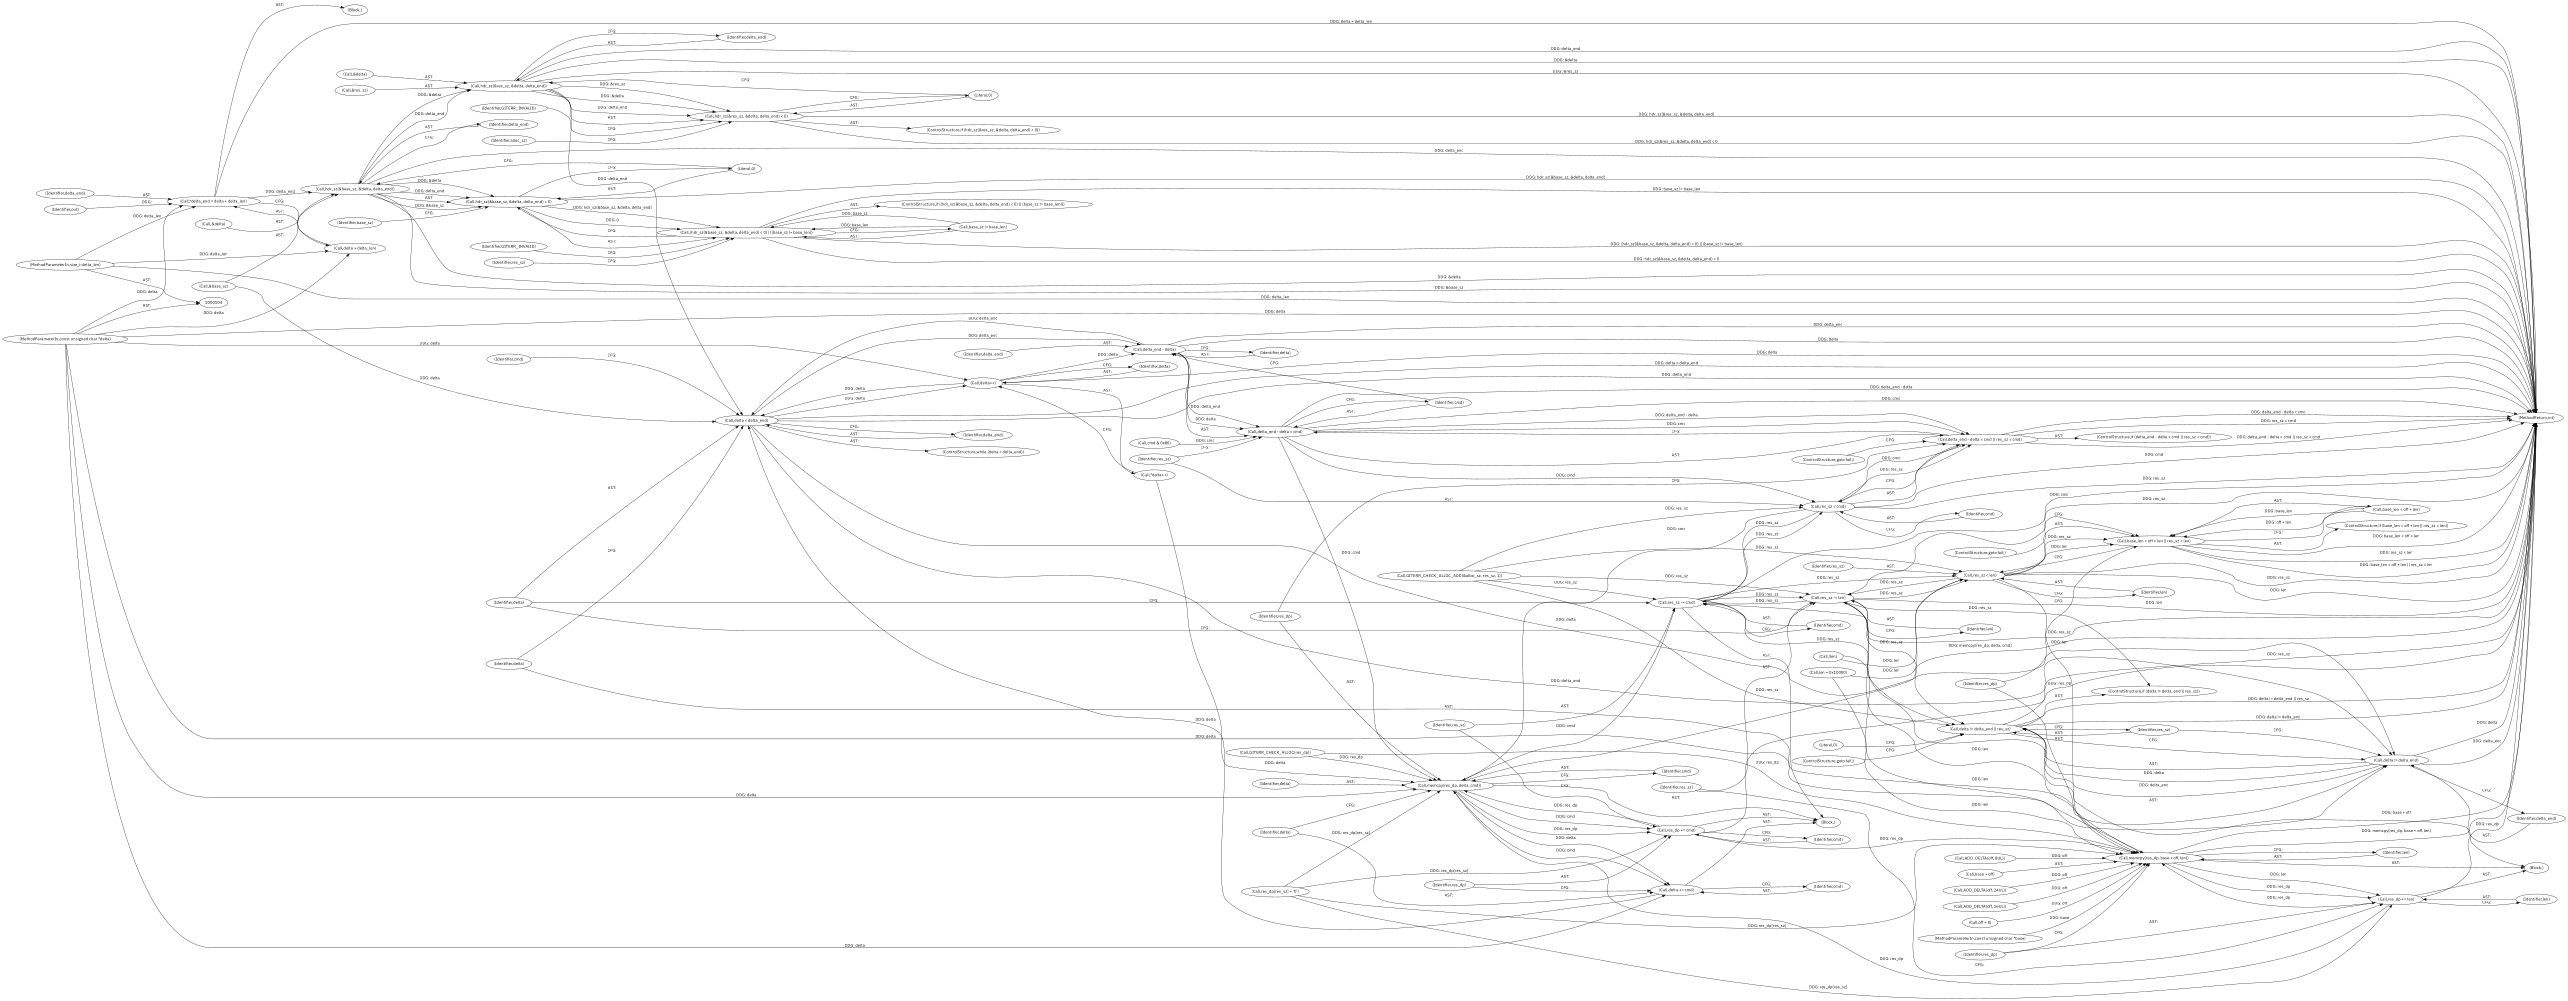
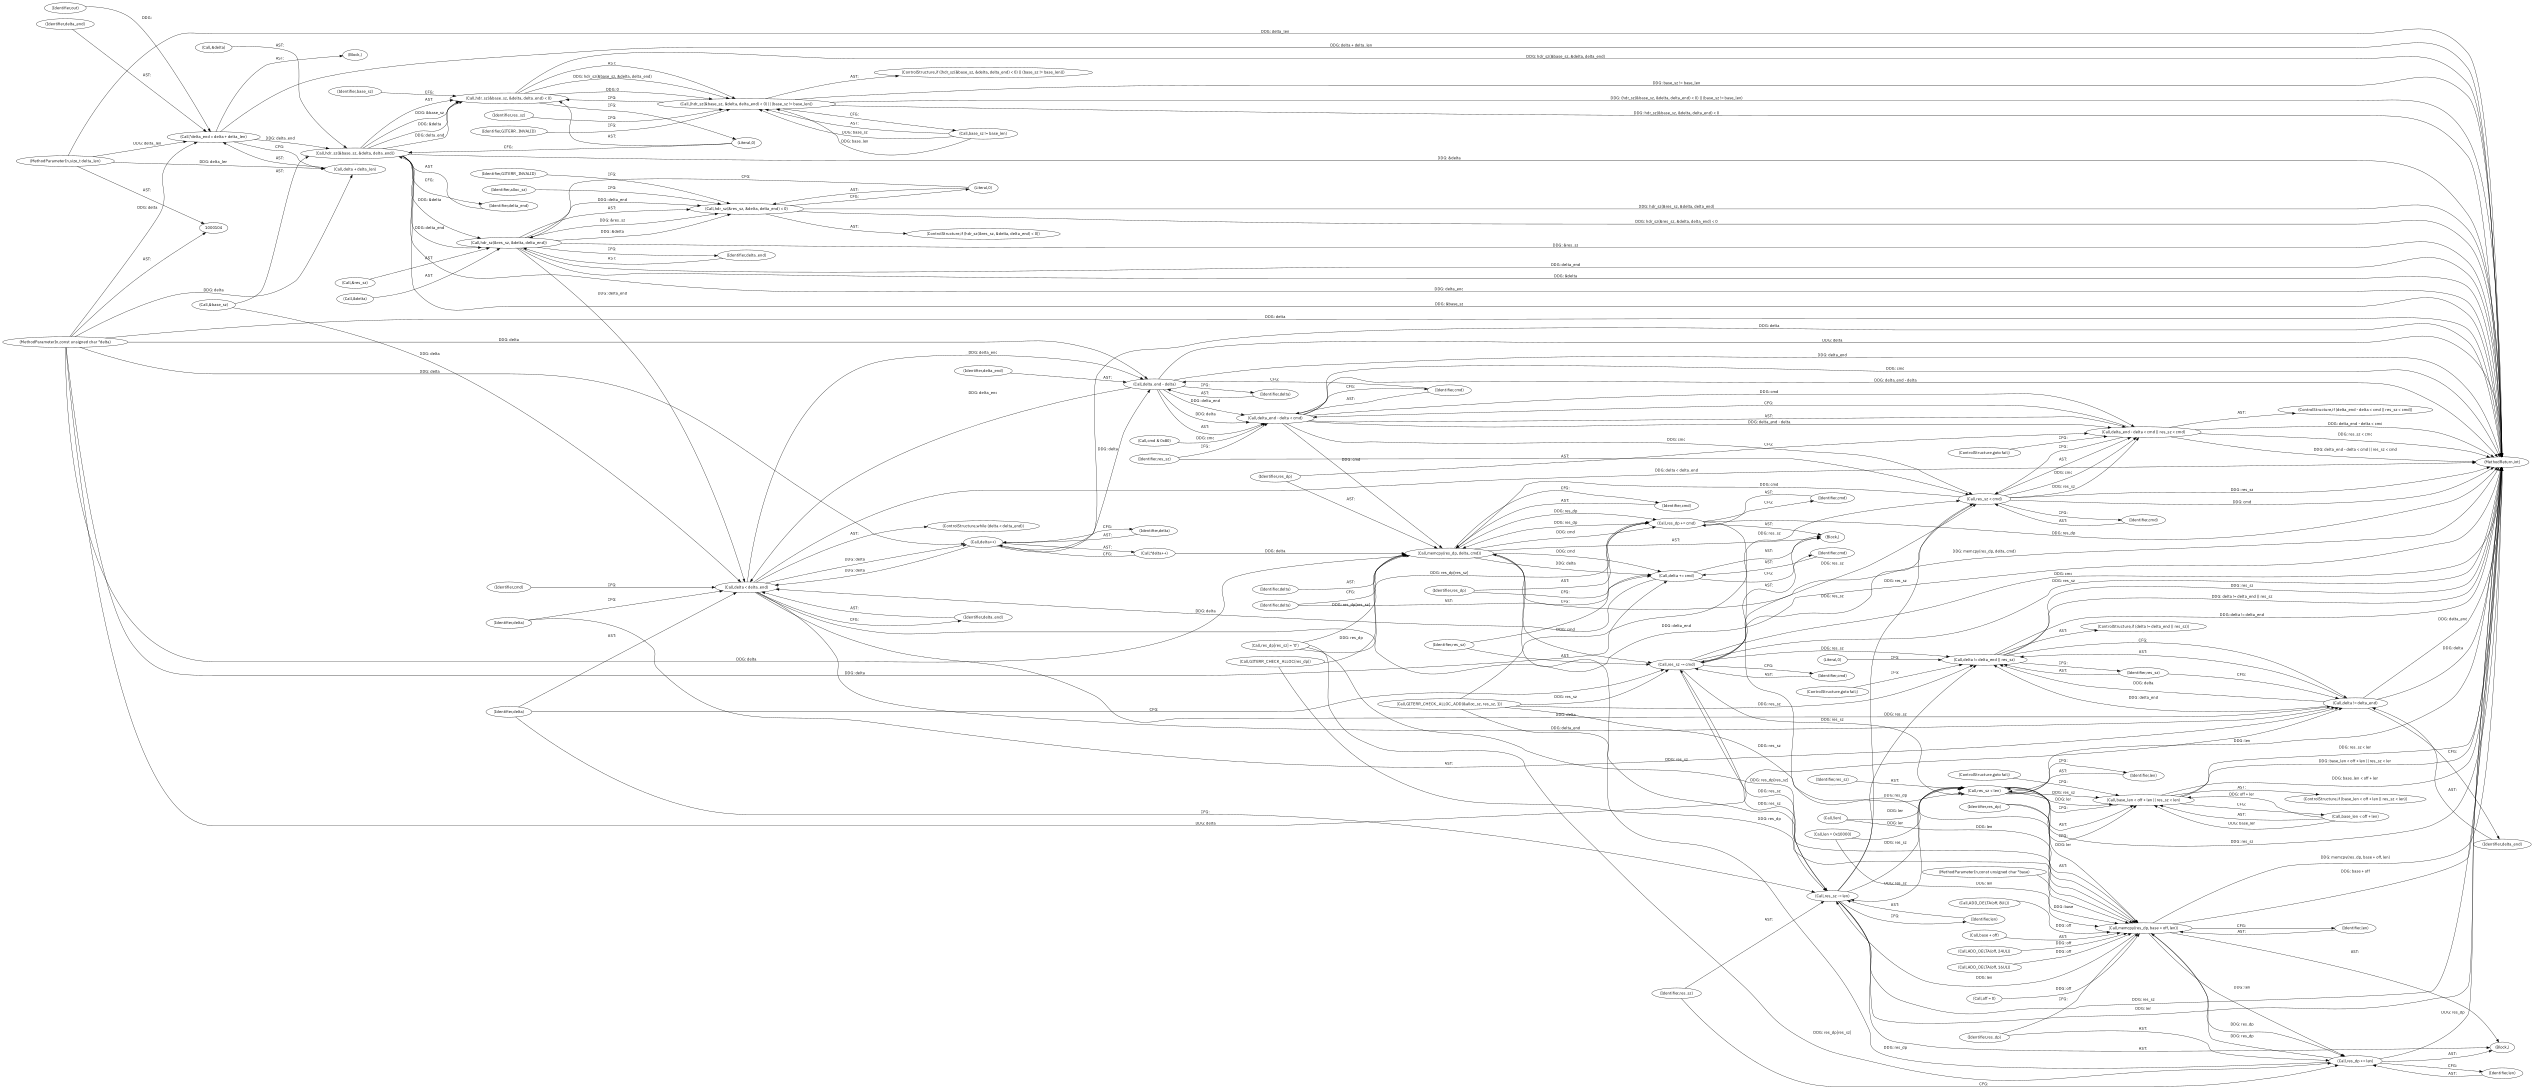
none -> (641, 342)
(2009, 612) -> (1870, 695)
